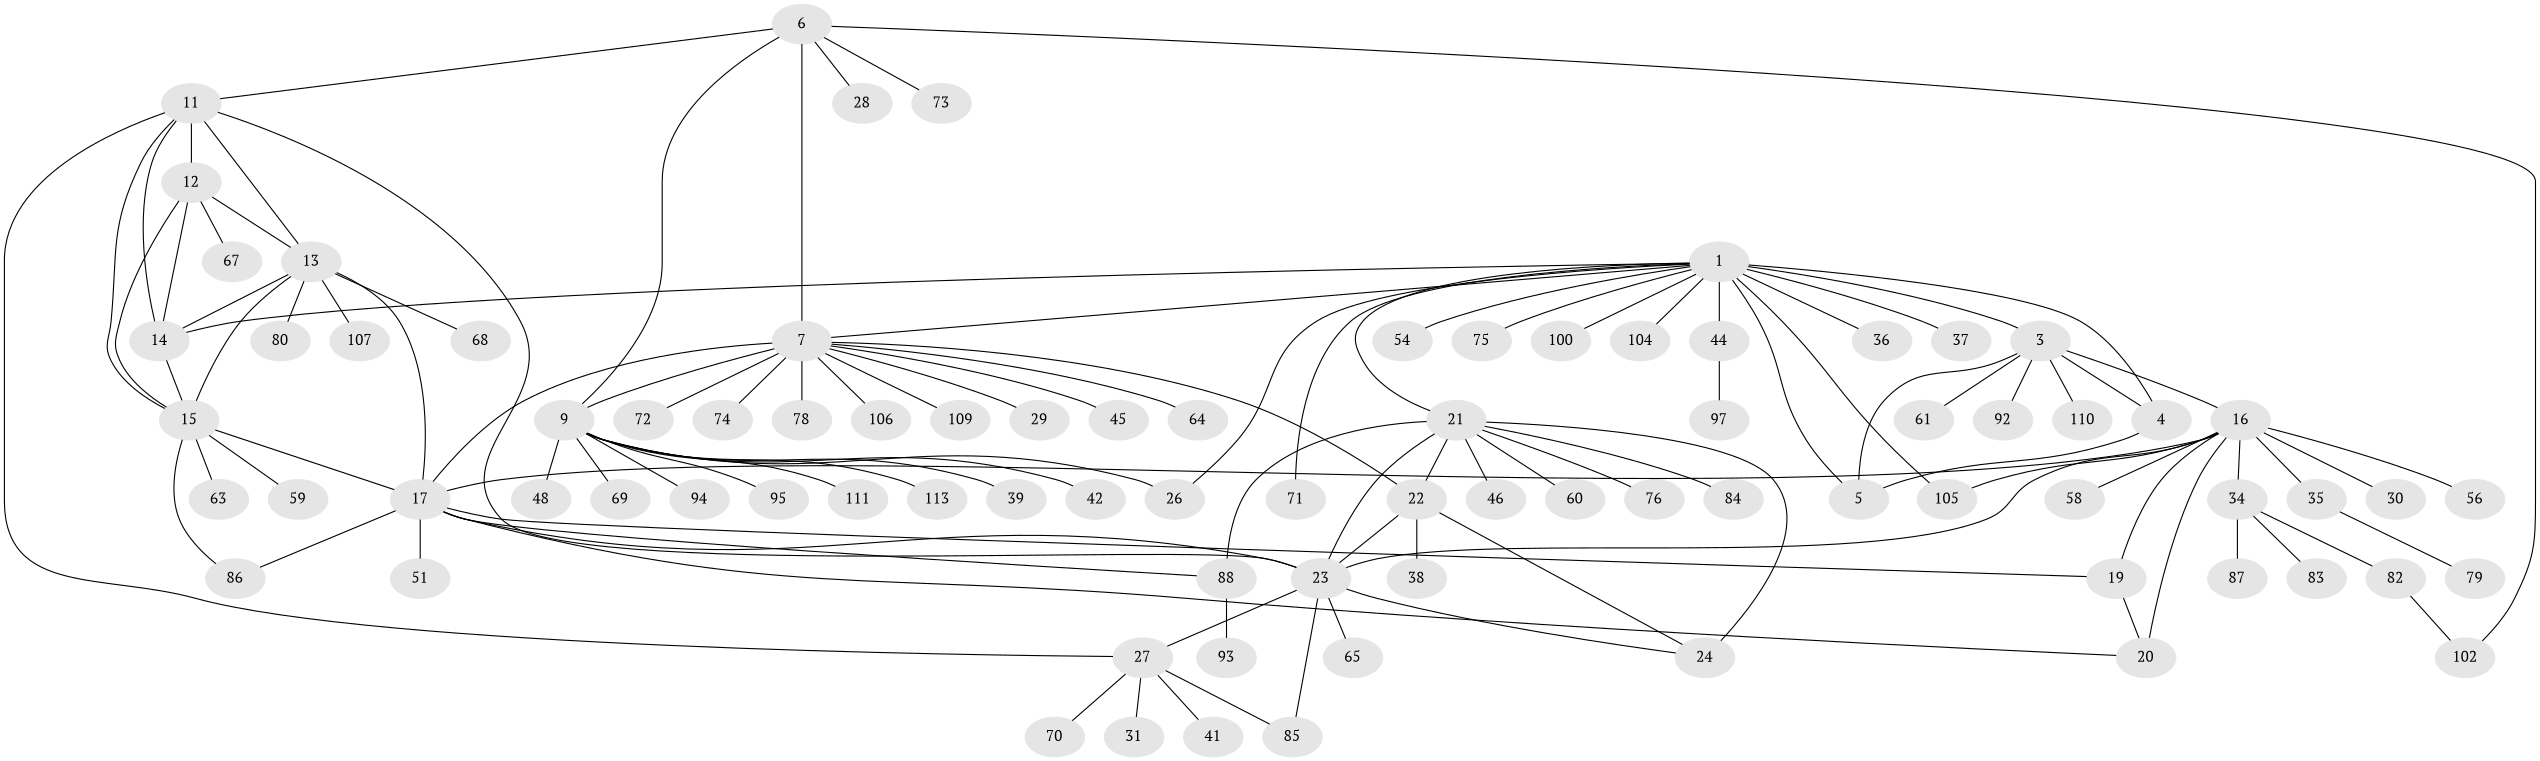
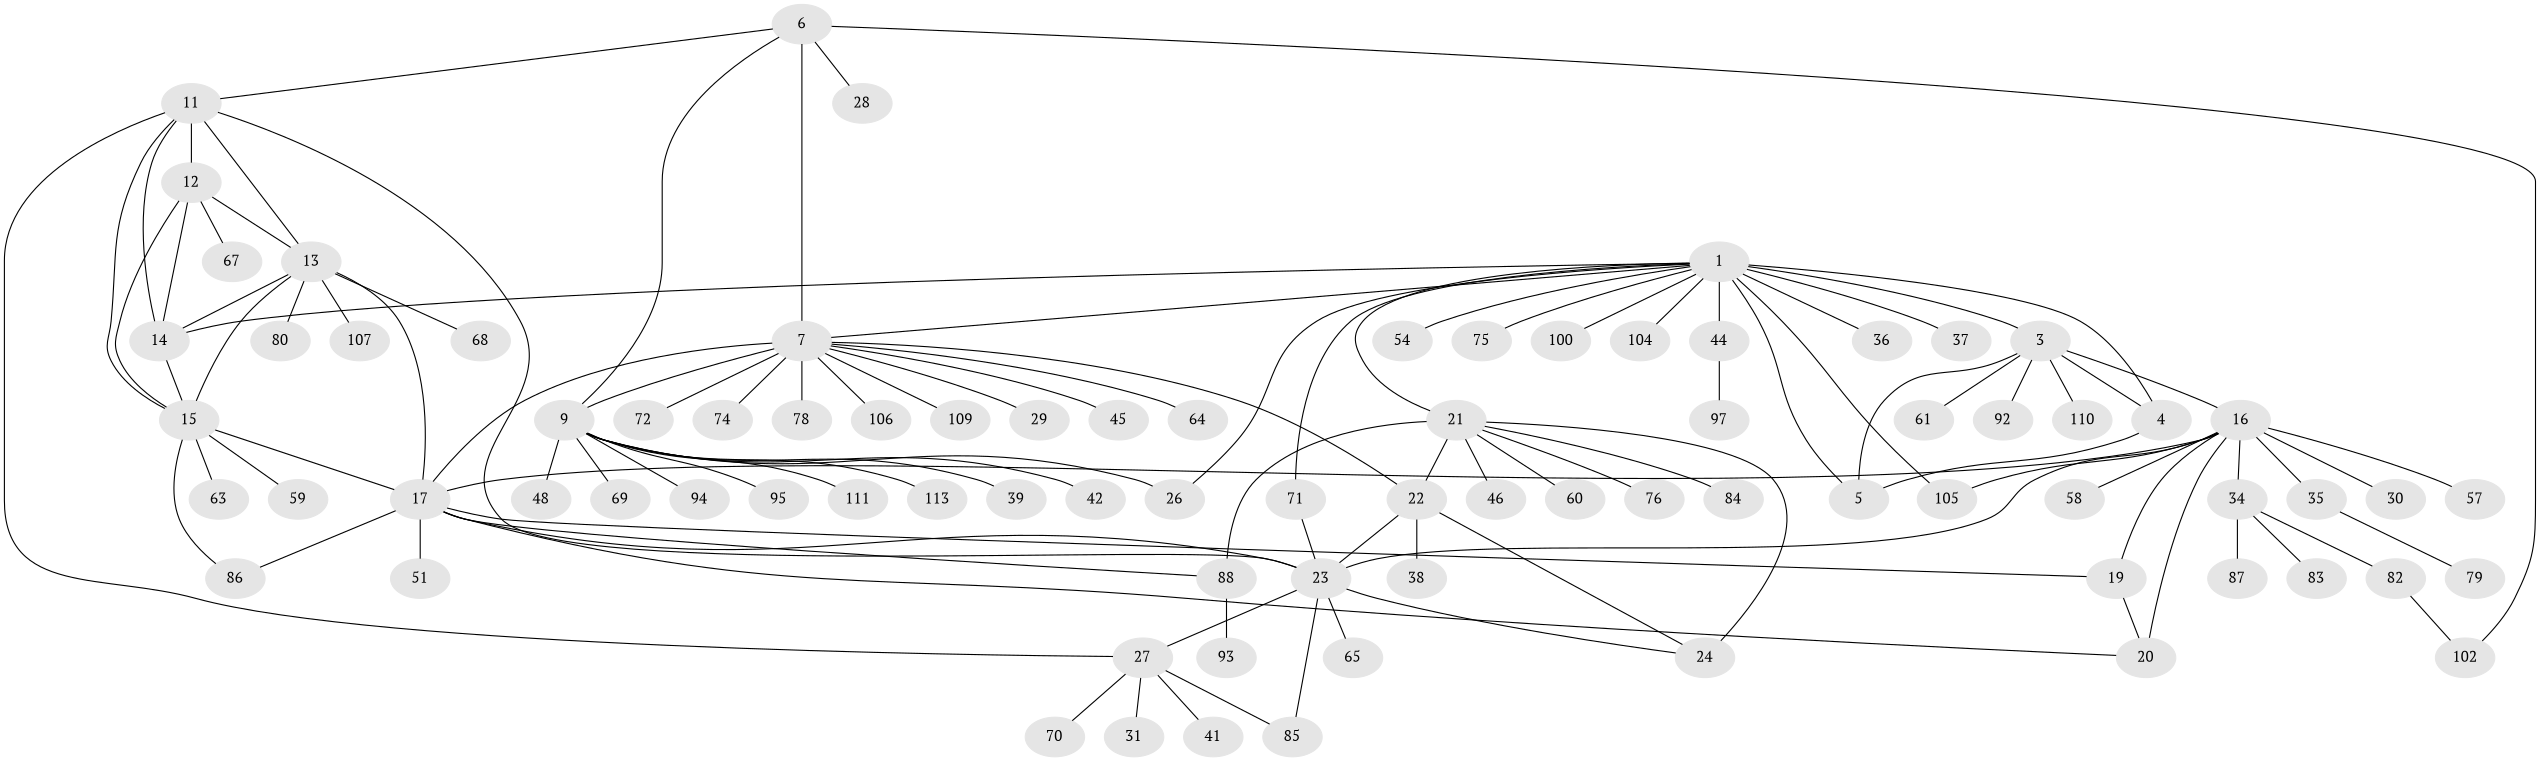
(942, 103) -> none
(1371, 487) -> (1309, 539)
(2475, 499) -> (2475, 499)
